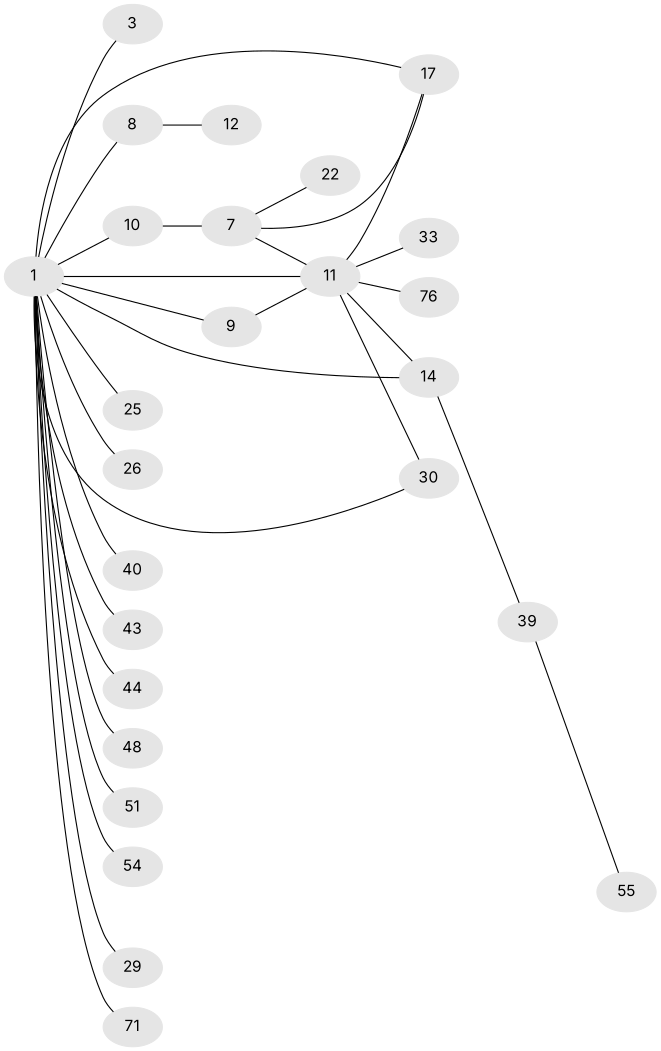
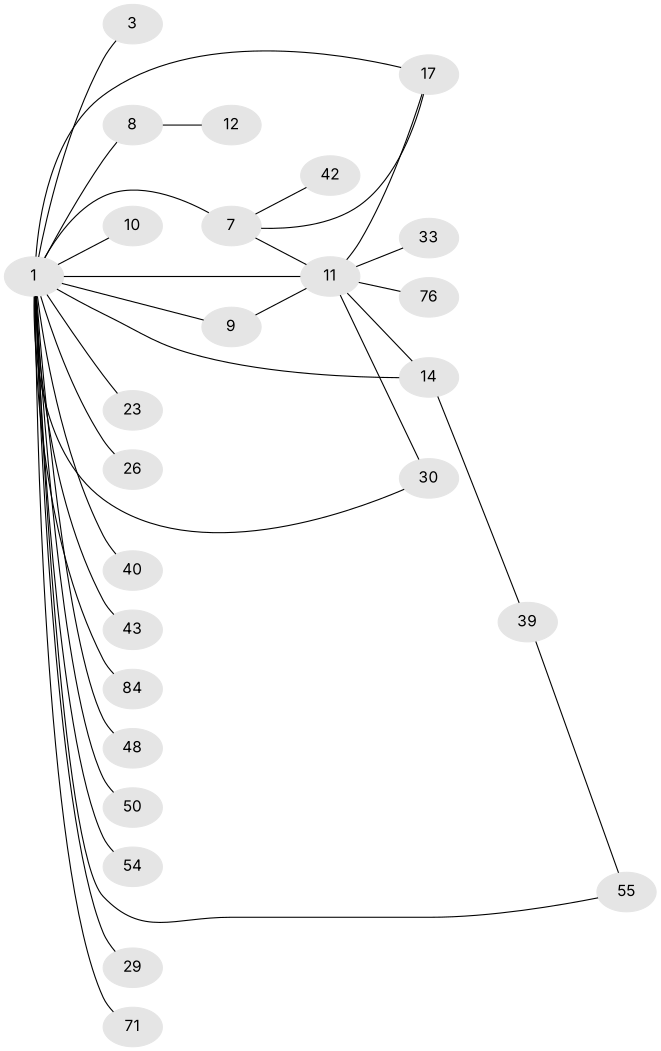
(330, 176) -> (330, 176)
(182, 226) -> (115, 192)
(133, 410) -> (133, 410)
(133, 689) -> (133, 689)
(133, 808) -> (133, 808)
none -> (94, 875)
